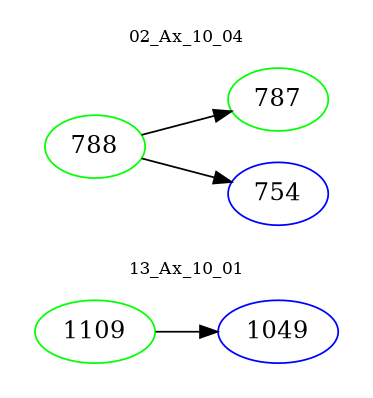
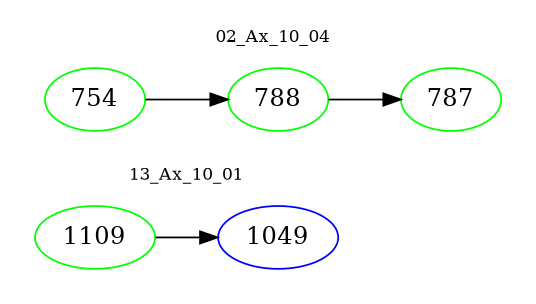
(178, 168) -> (178, 100)
(278, 194) -> (95, 100)
